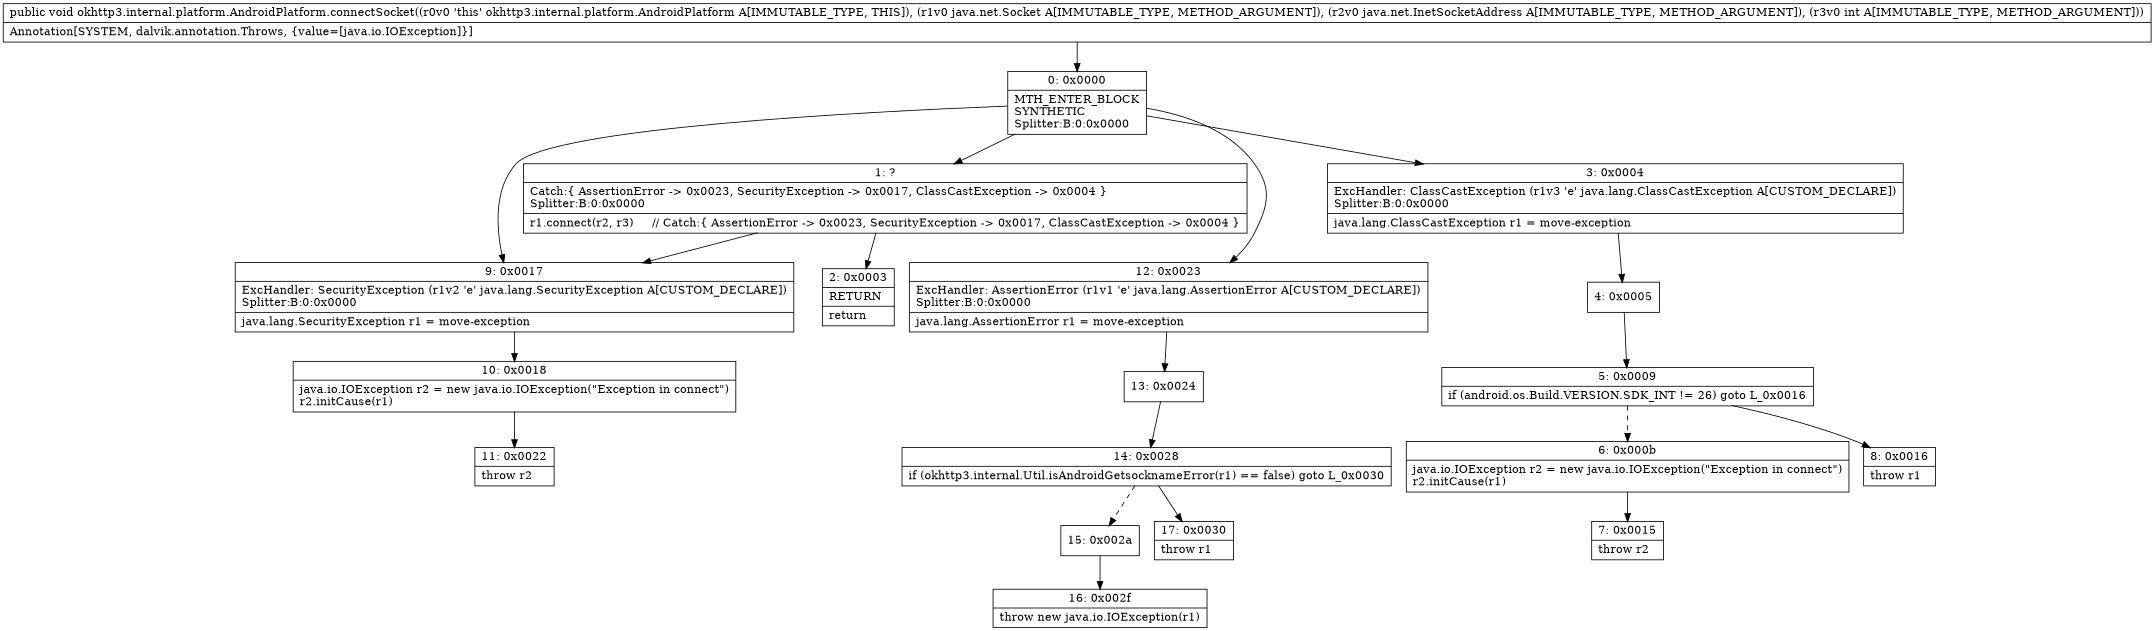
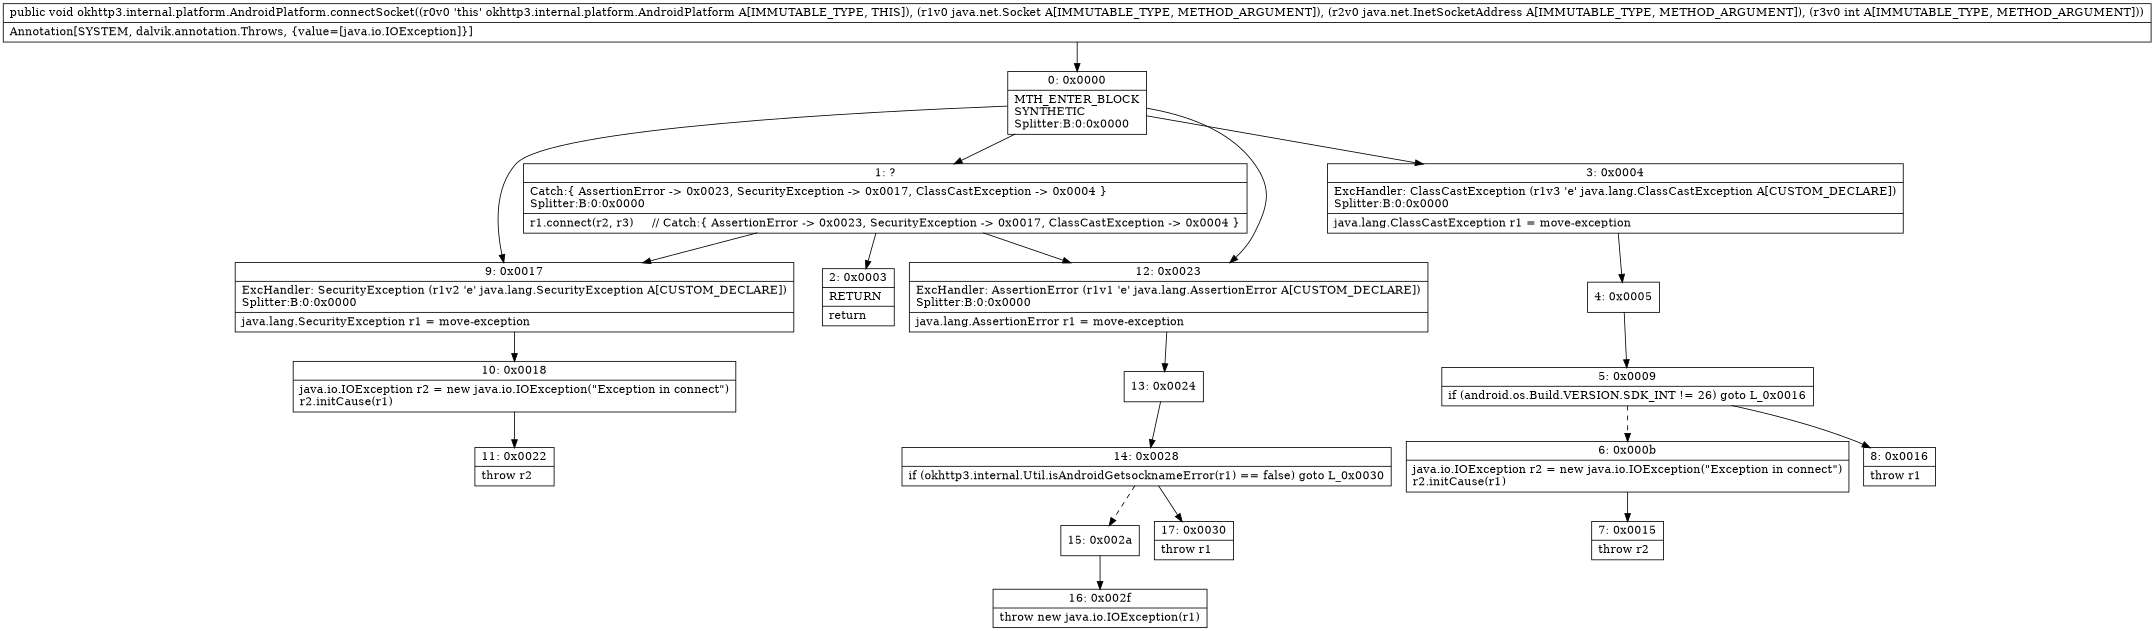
none -> (1023, 247)
